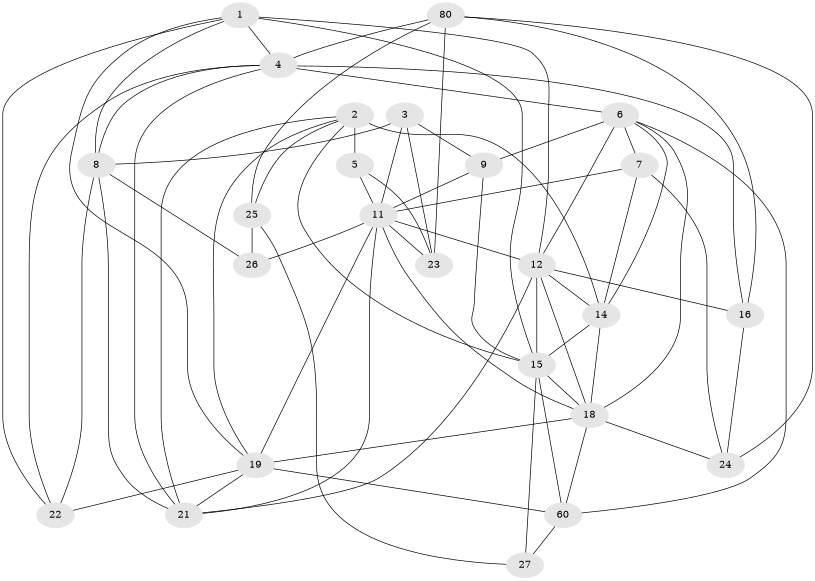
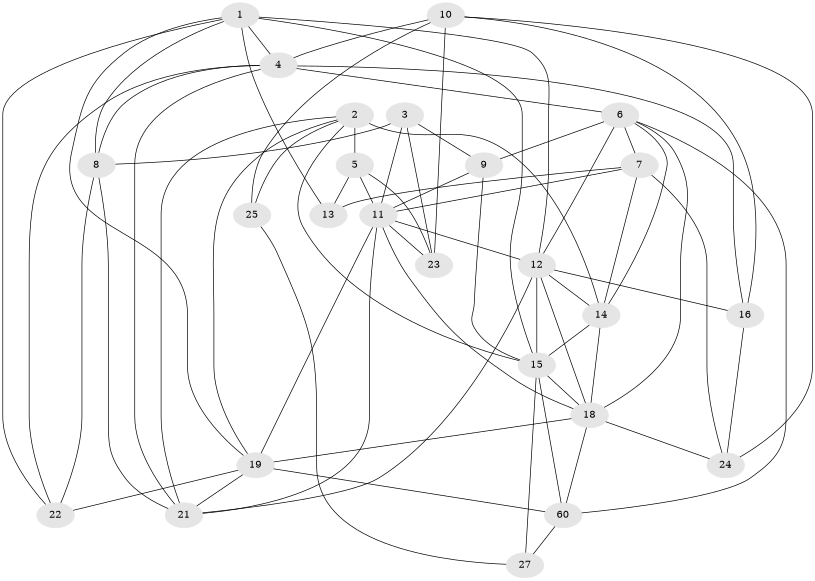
(446, 15) -> (446, 15)
none -> (328, 215)
(252, 265) -> none
